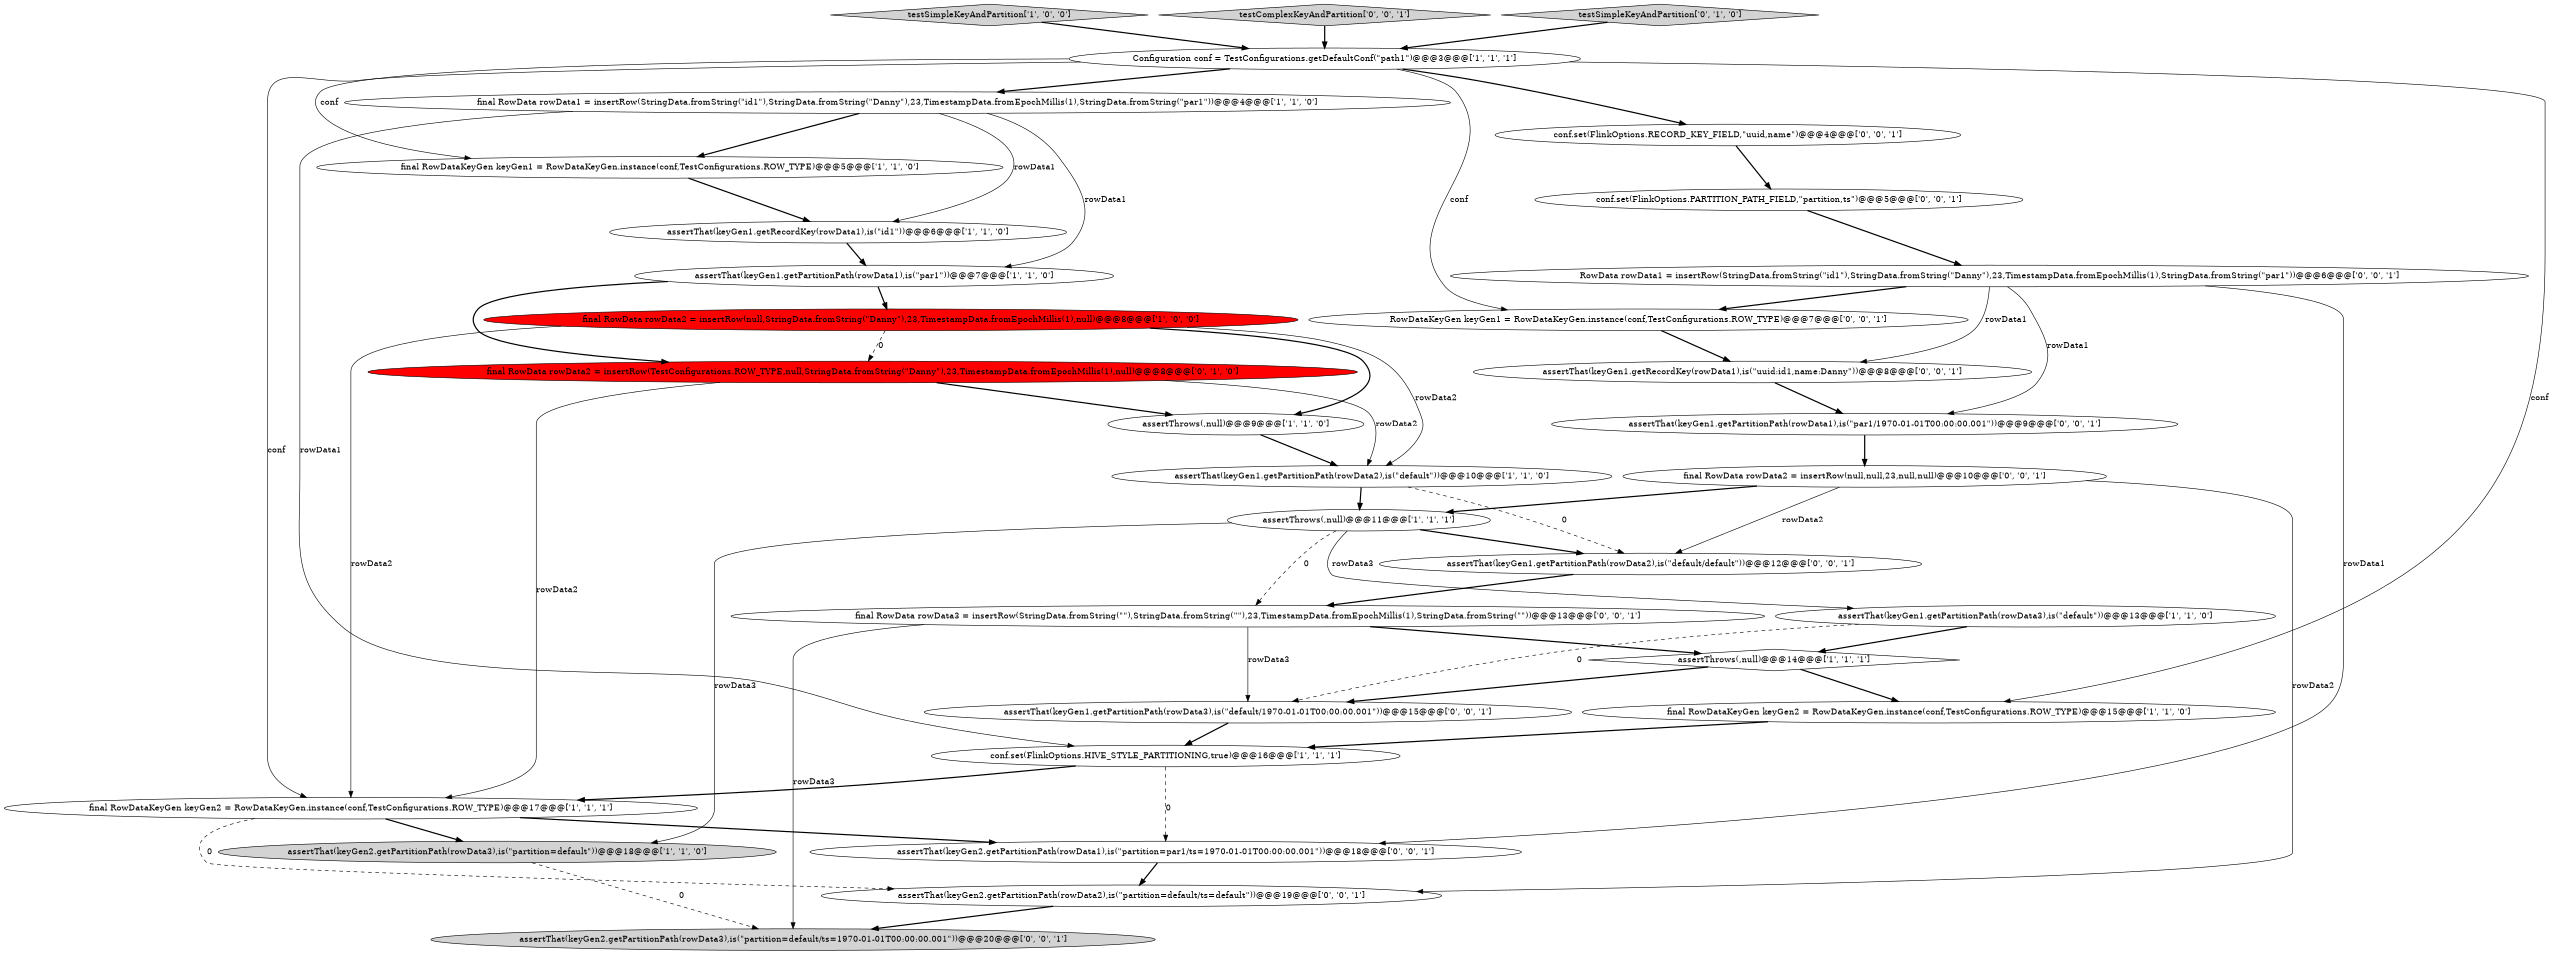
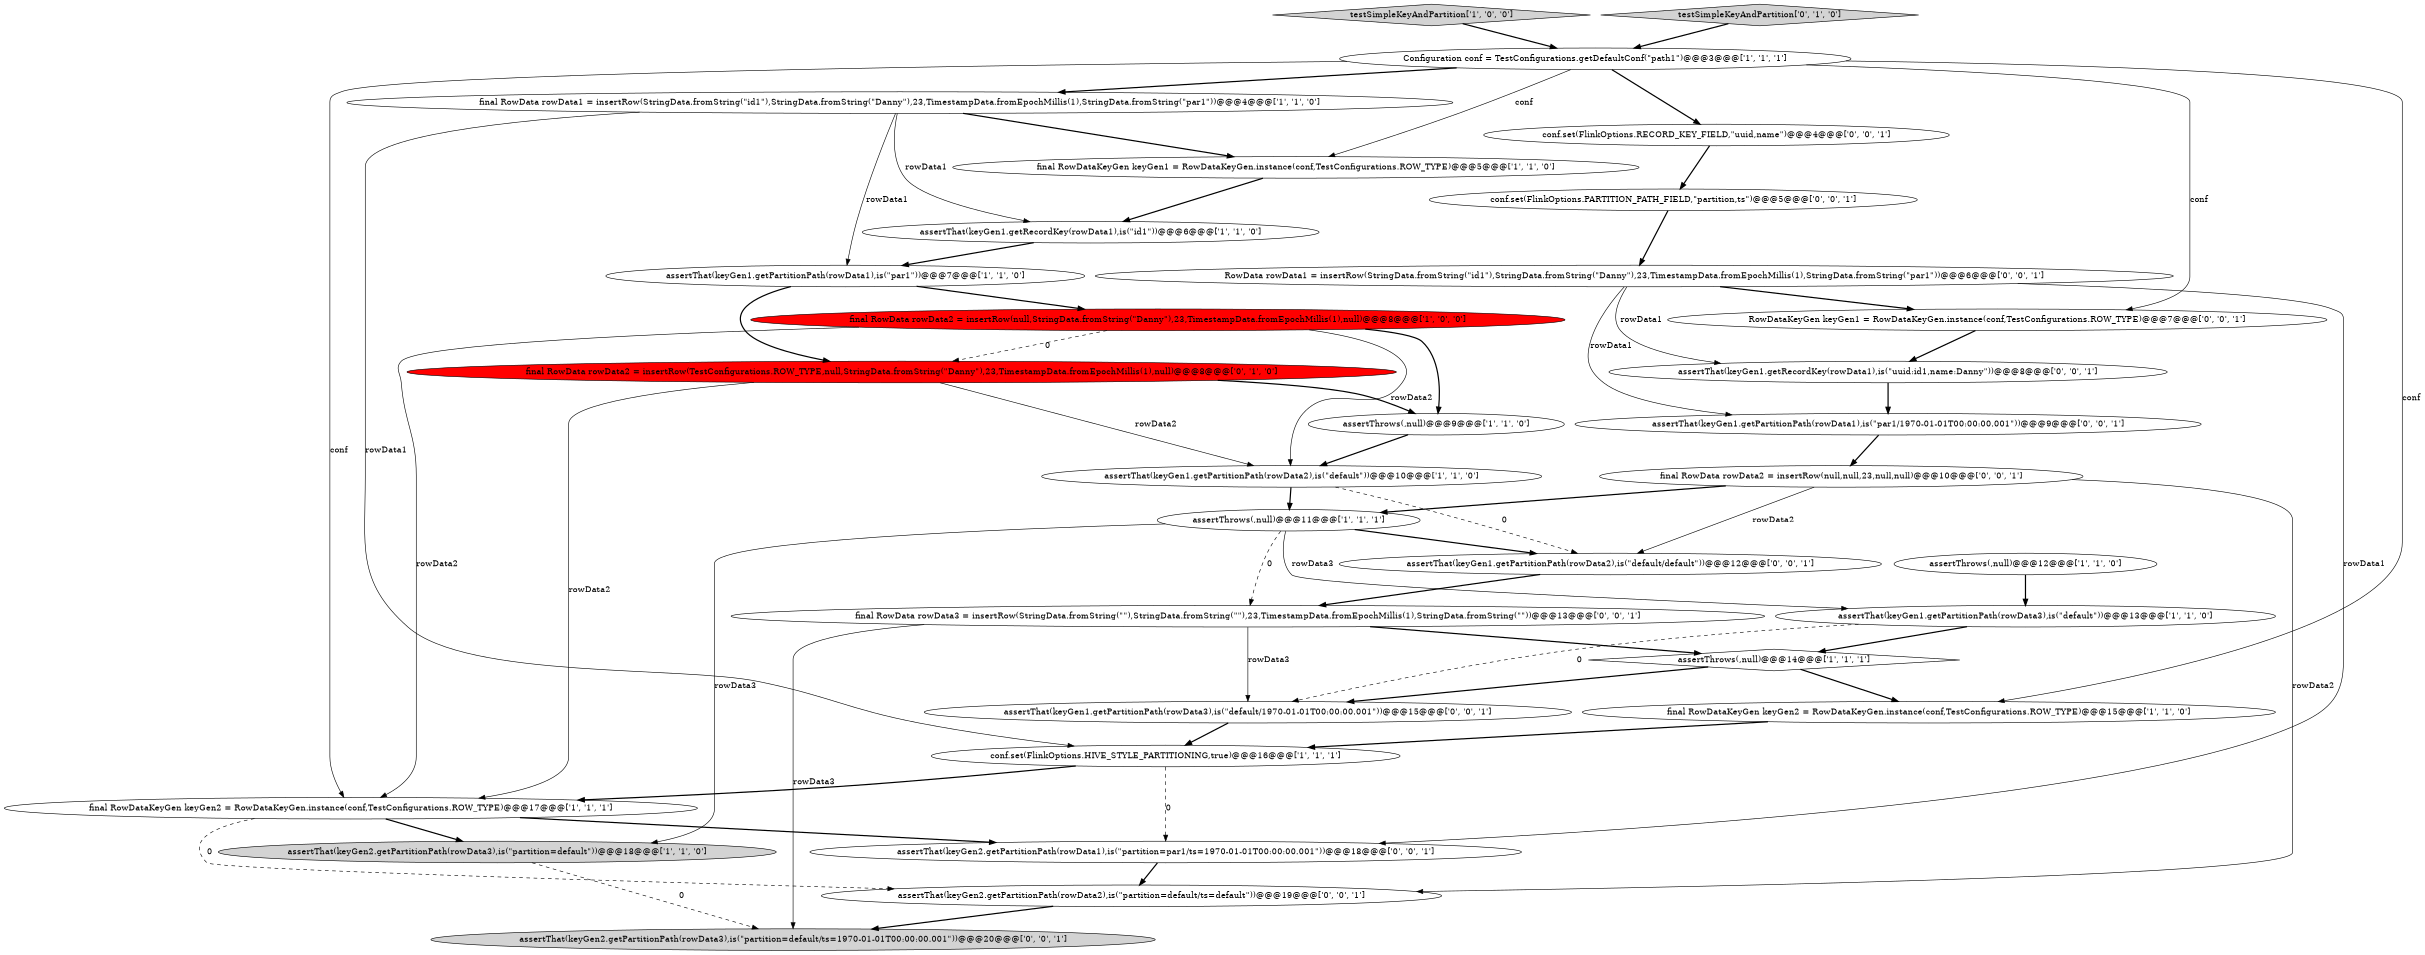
(1325, 15) -> none
none -> (2025, 564)
